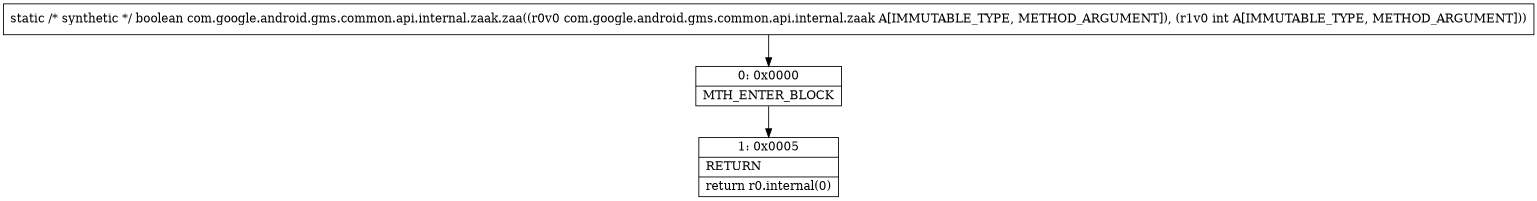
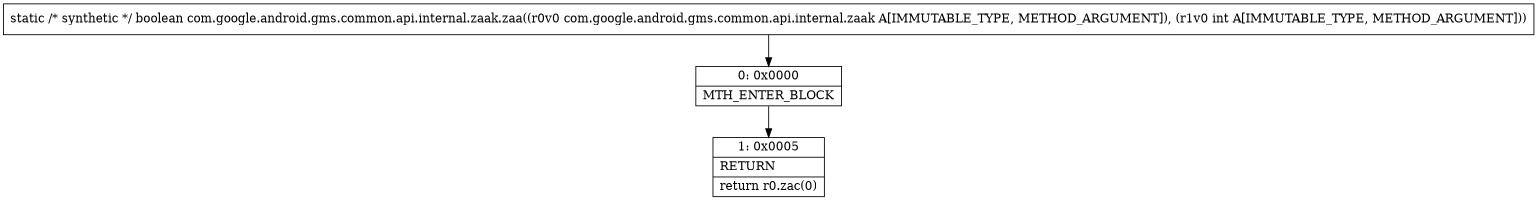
(769, 186) -> (769, 186)
